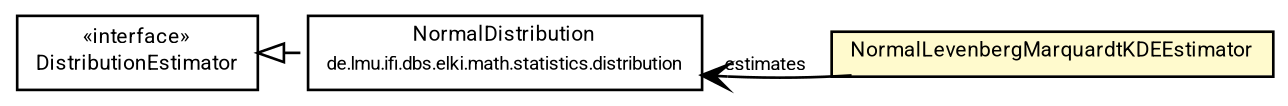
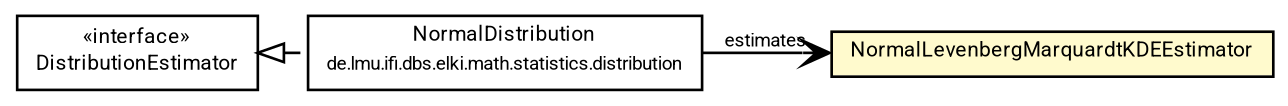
(790, 78) -> (752, 53)
